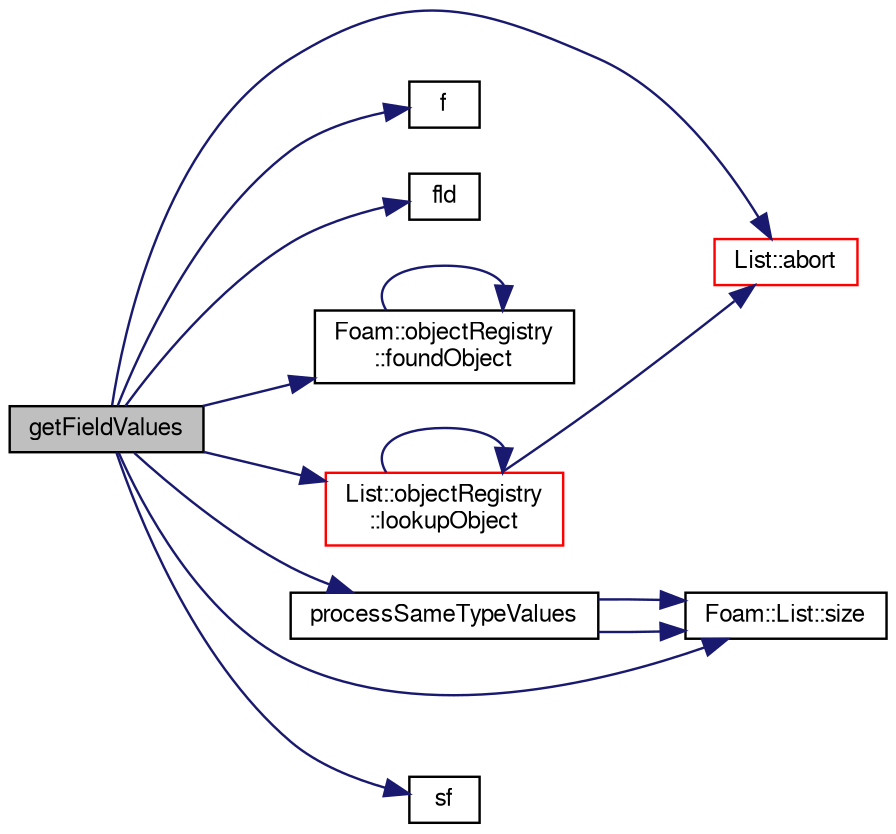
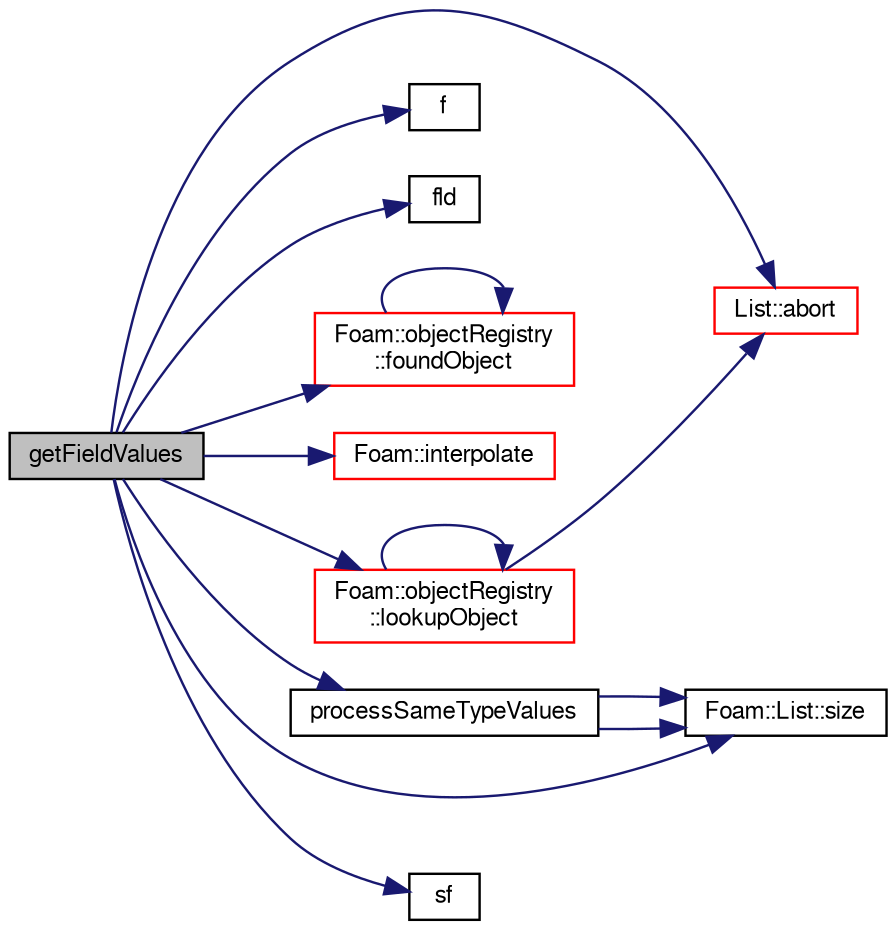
(444, 347) -> (444, 349)
none -> (444, 456)
(444, 509) -> (444, 606)
